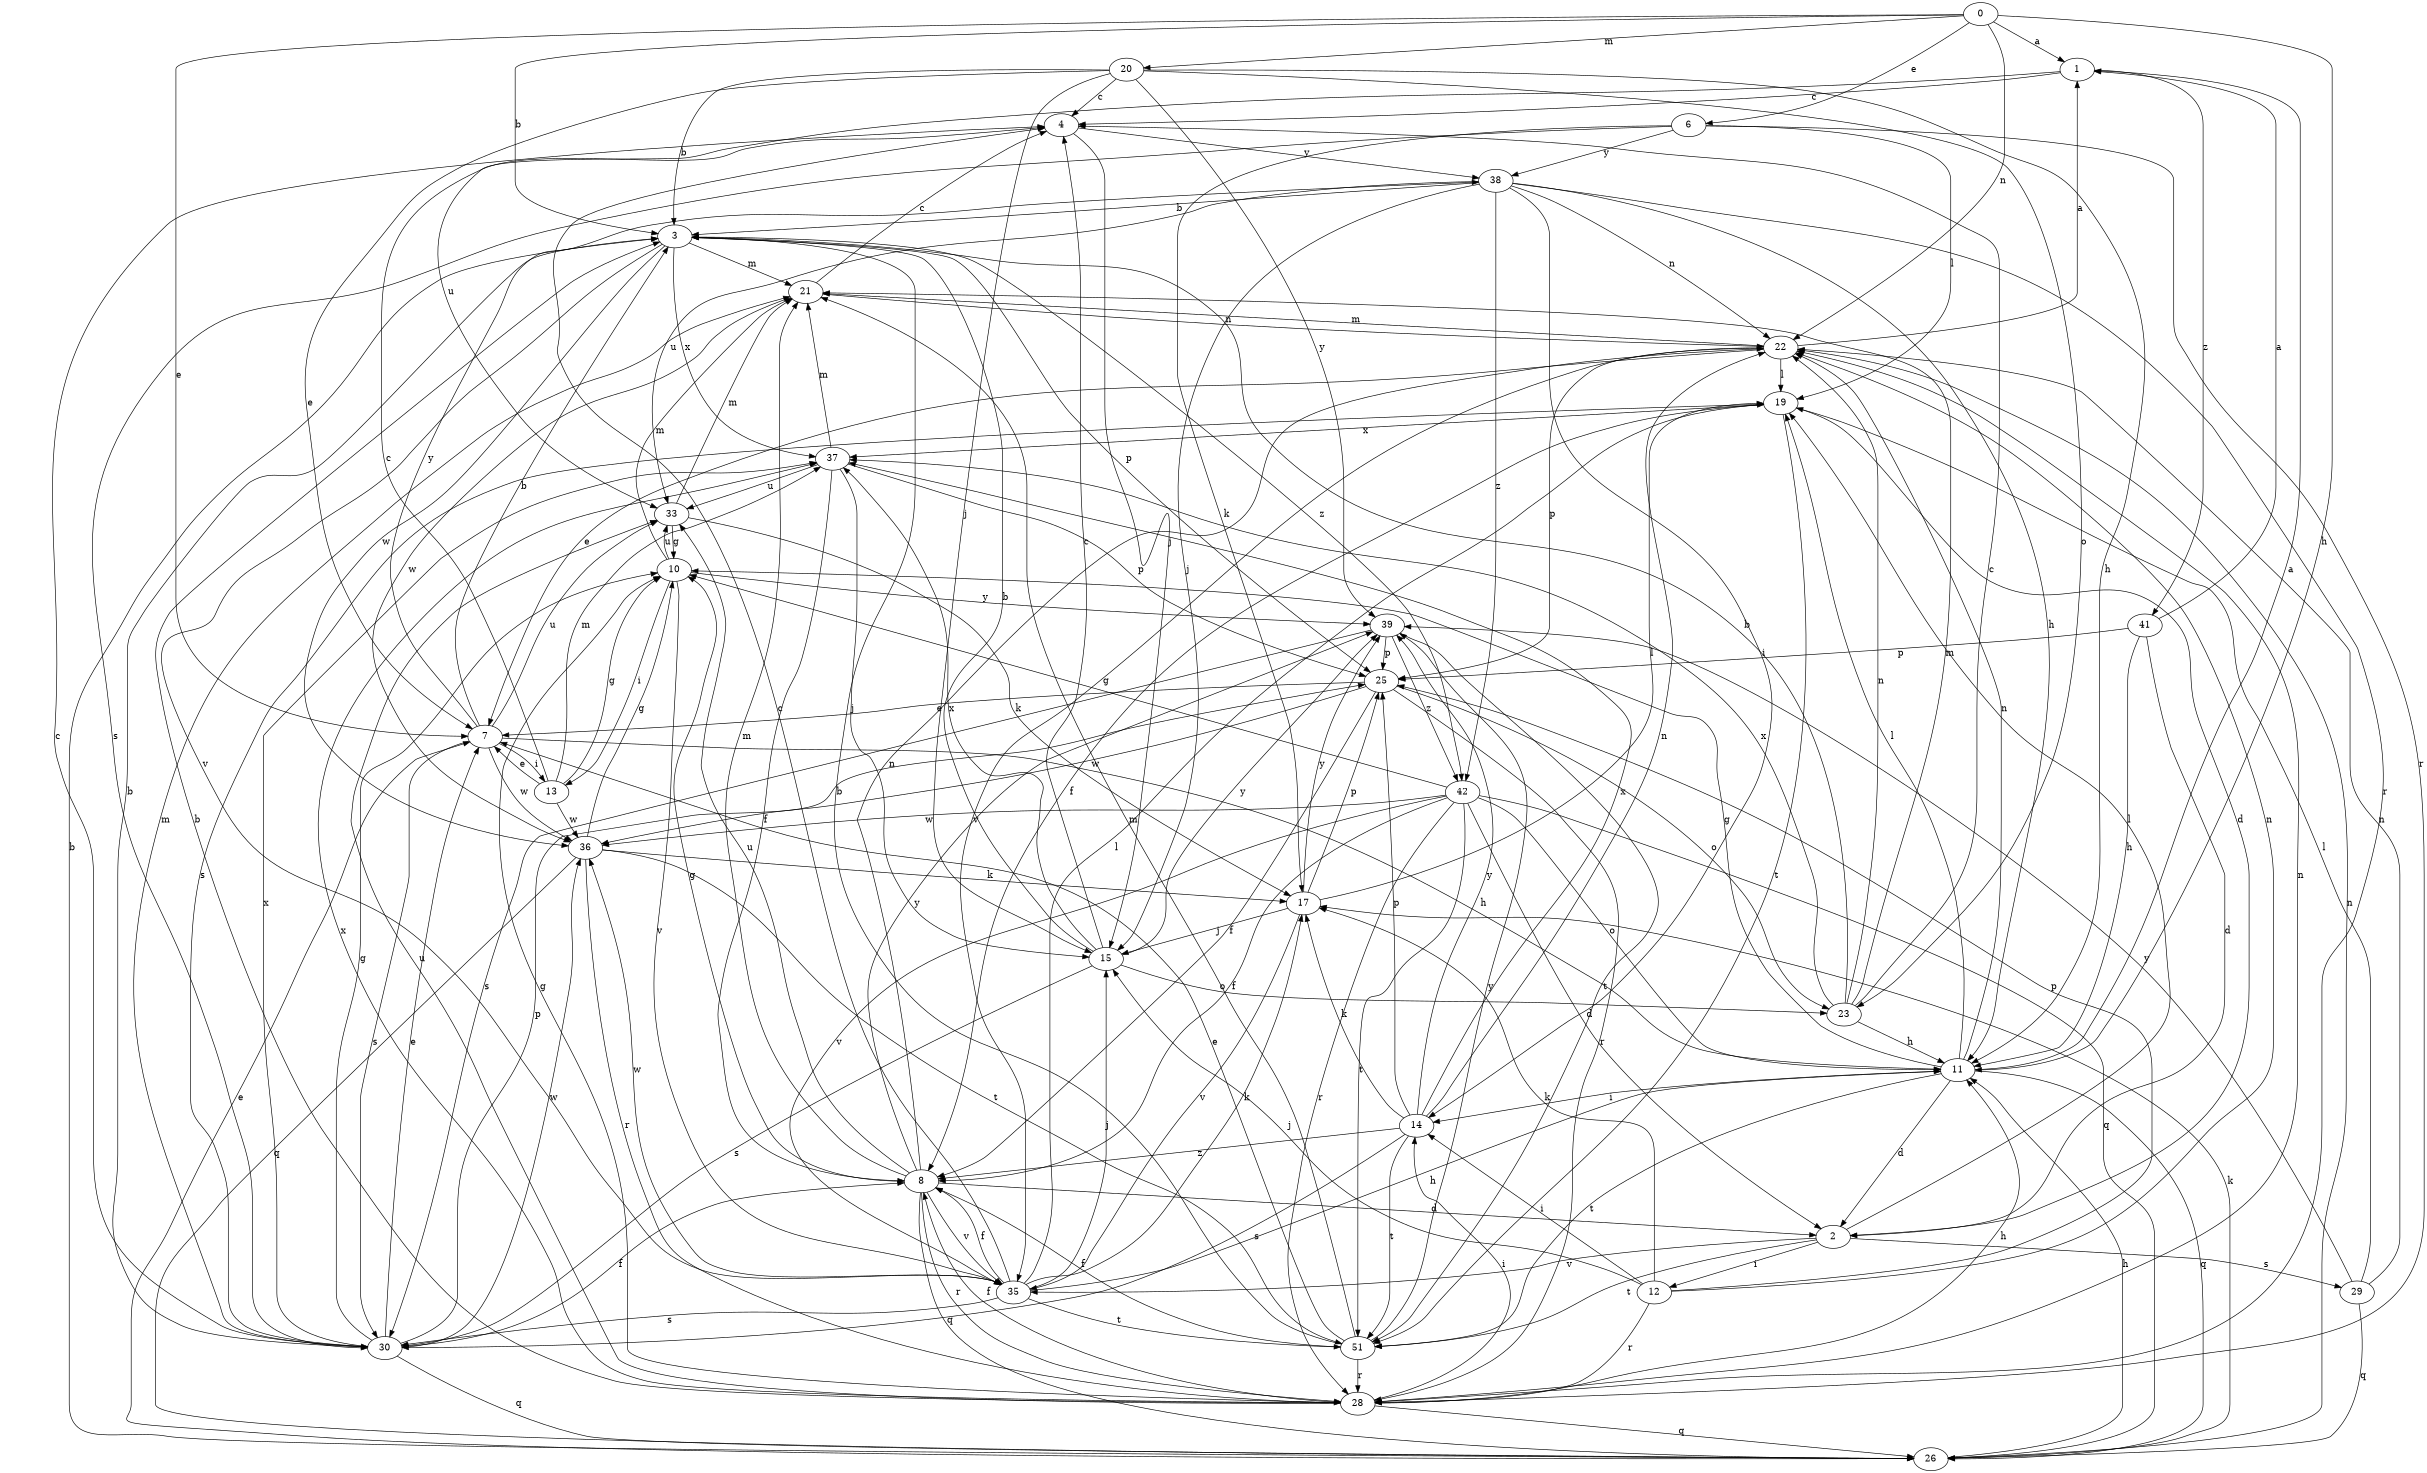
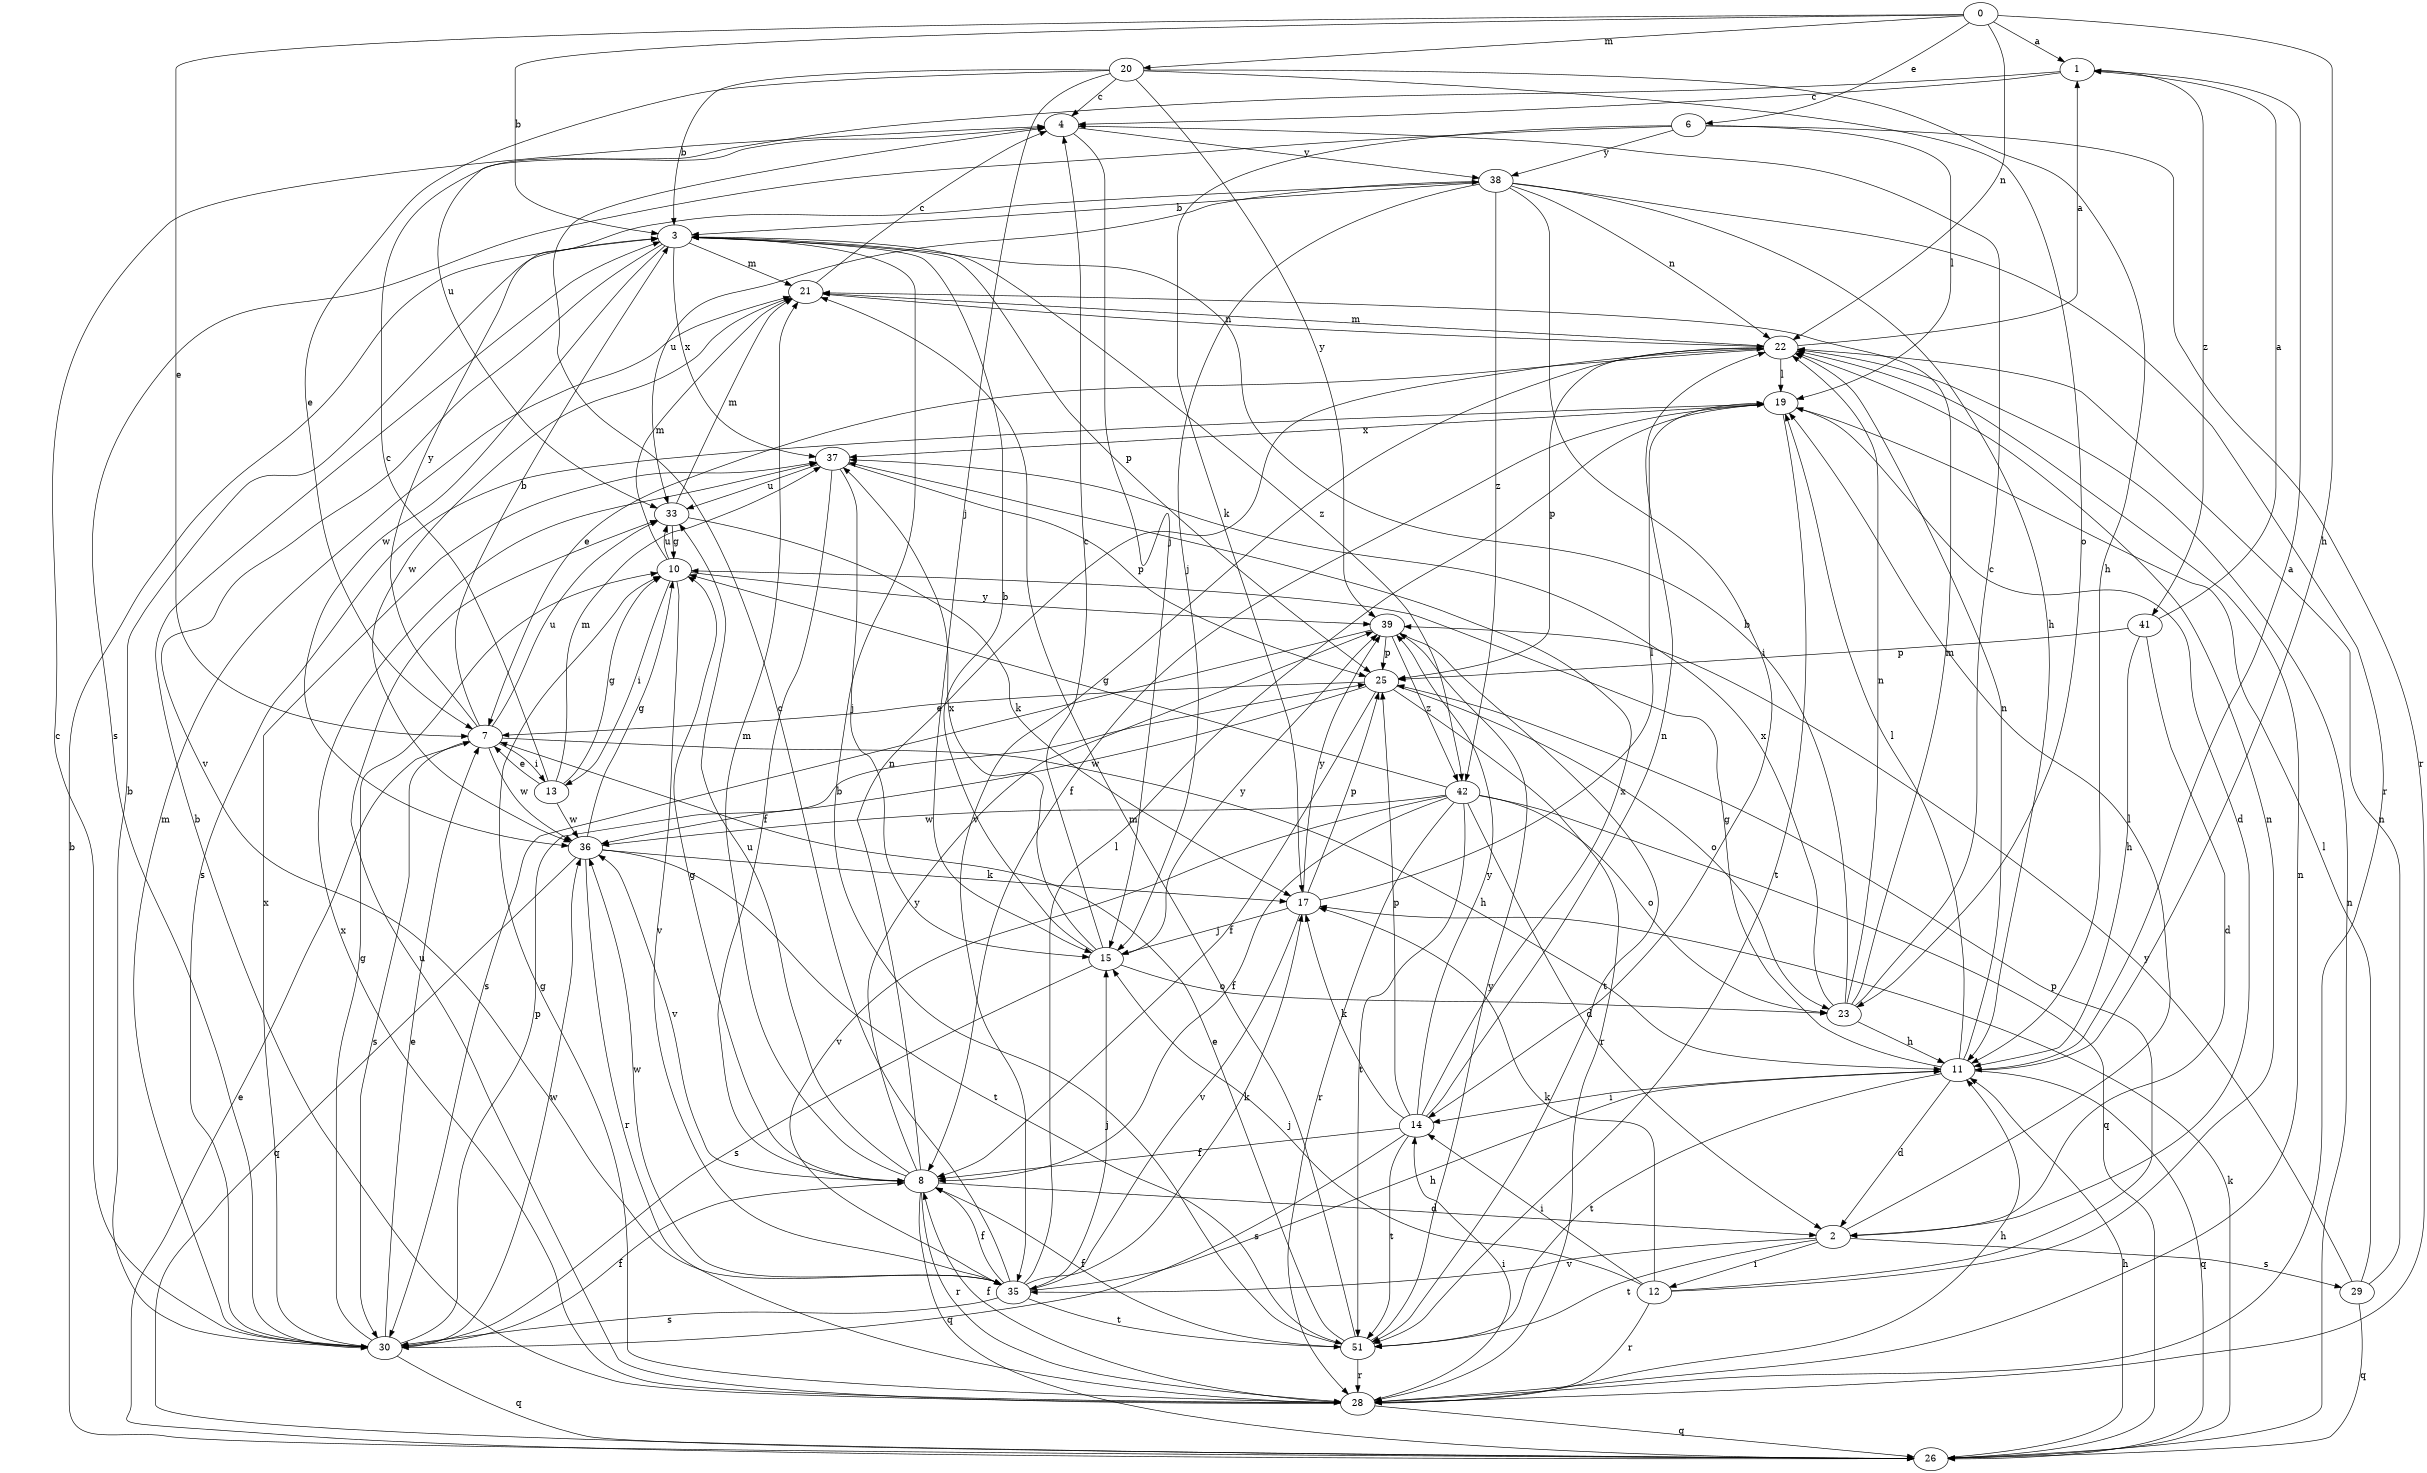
(820, 379) -> none
(1659, 996) -> (1646, 911)
(1200, 1154) -> (1200, 1154)
(958, 1240) -> (688, 1099)
